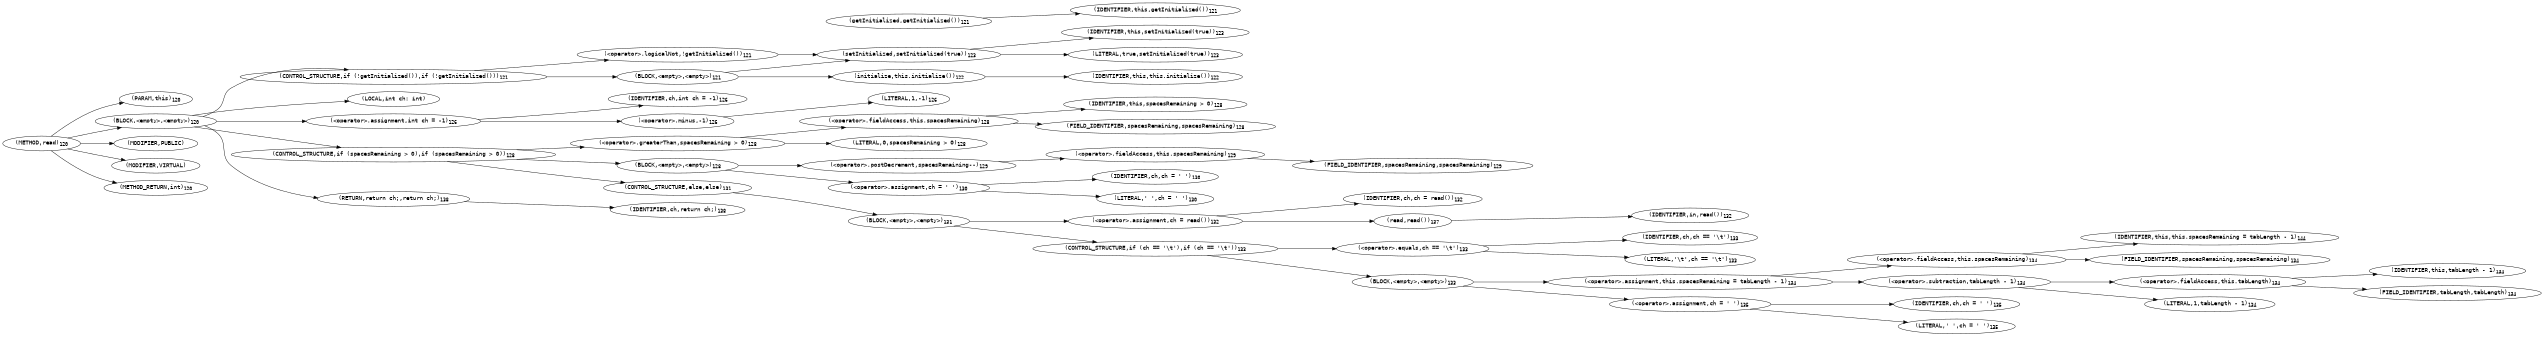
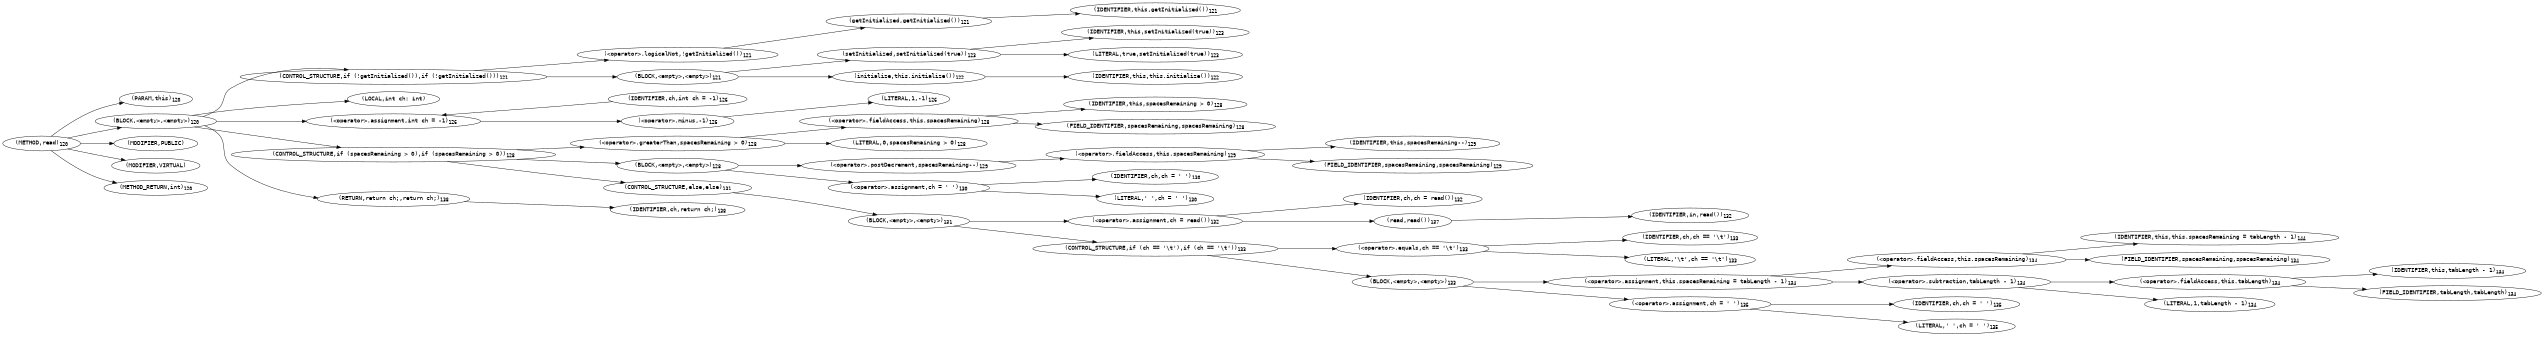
(796, 55) -> (792, 38)
(558, 114) -> (529, 109)
none -> (1413, 143)
